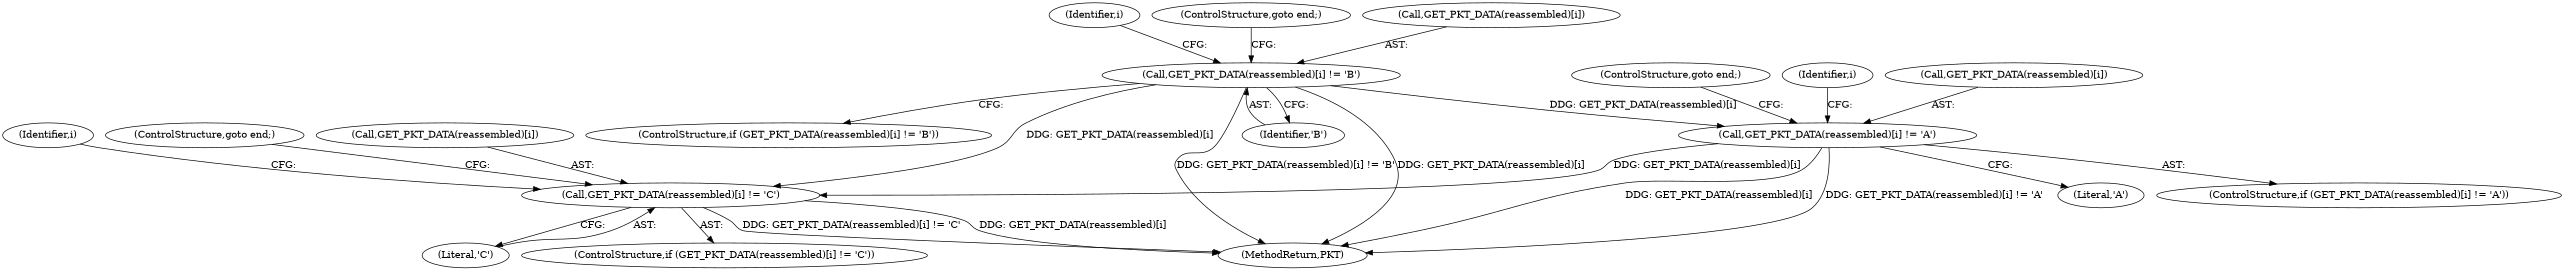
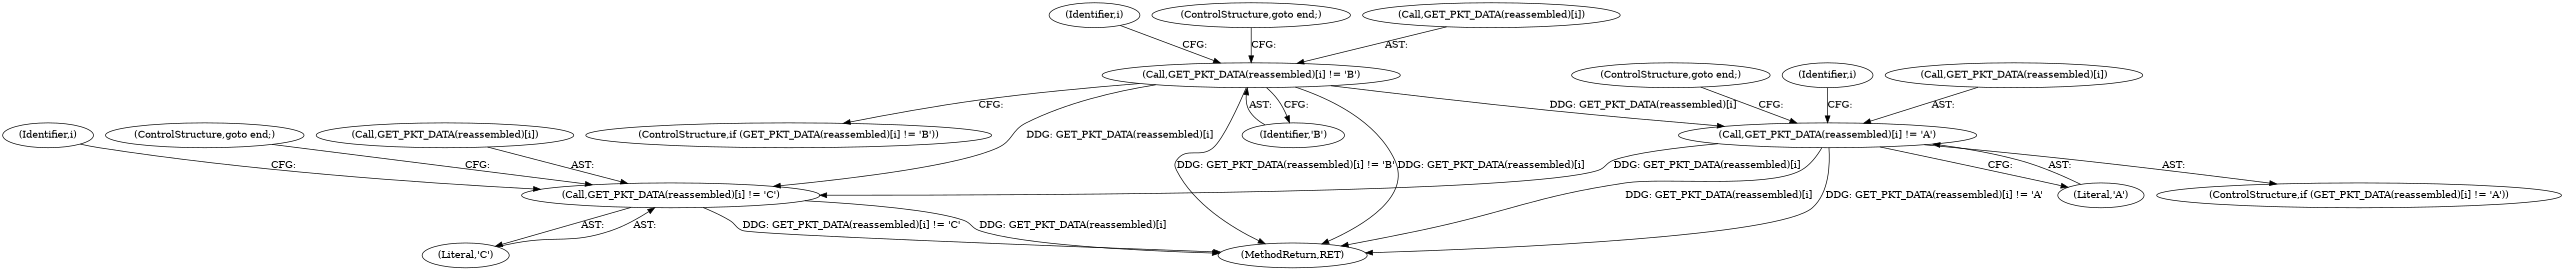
none -> (2012, 158)
(594, 225) -> (594, 225)
(725, 255) -> none
(1293, 255) -> (1293, 255)
